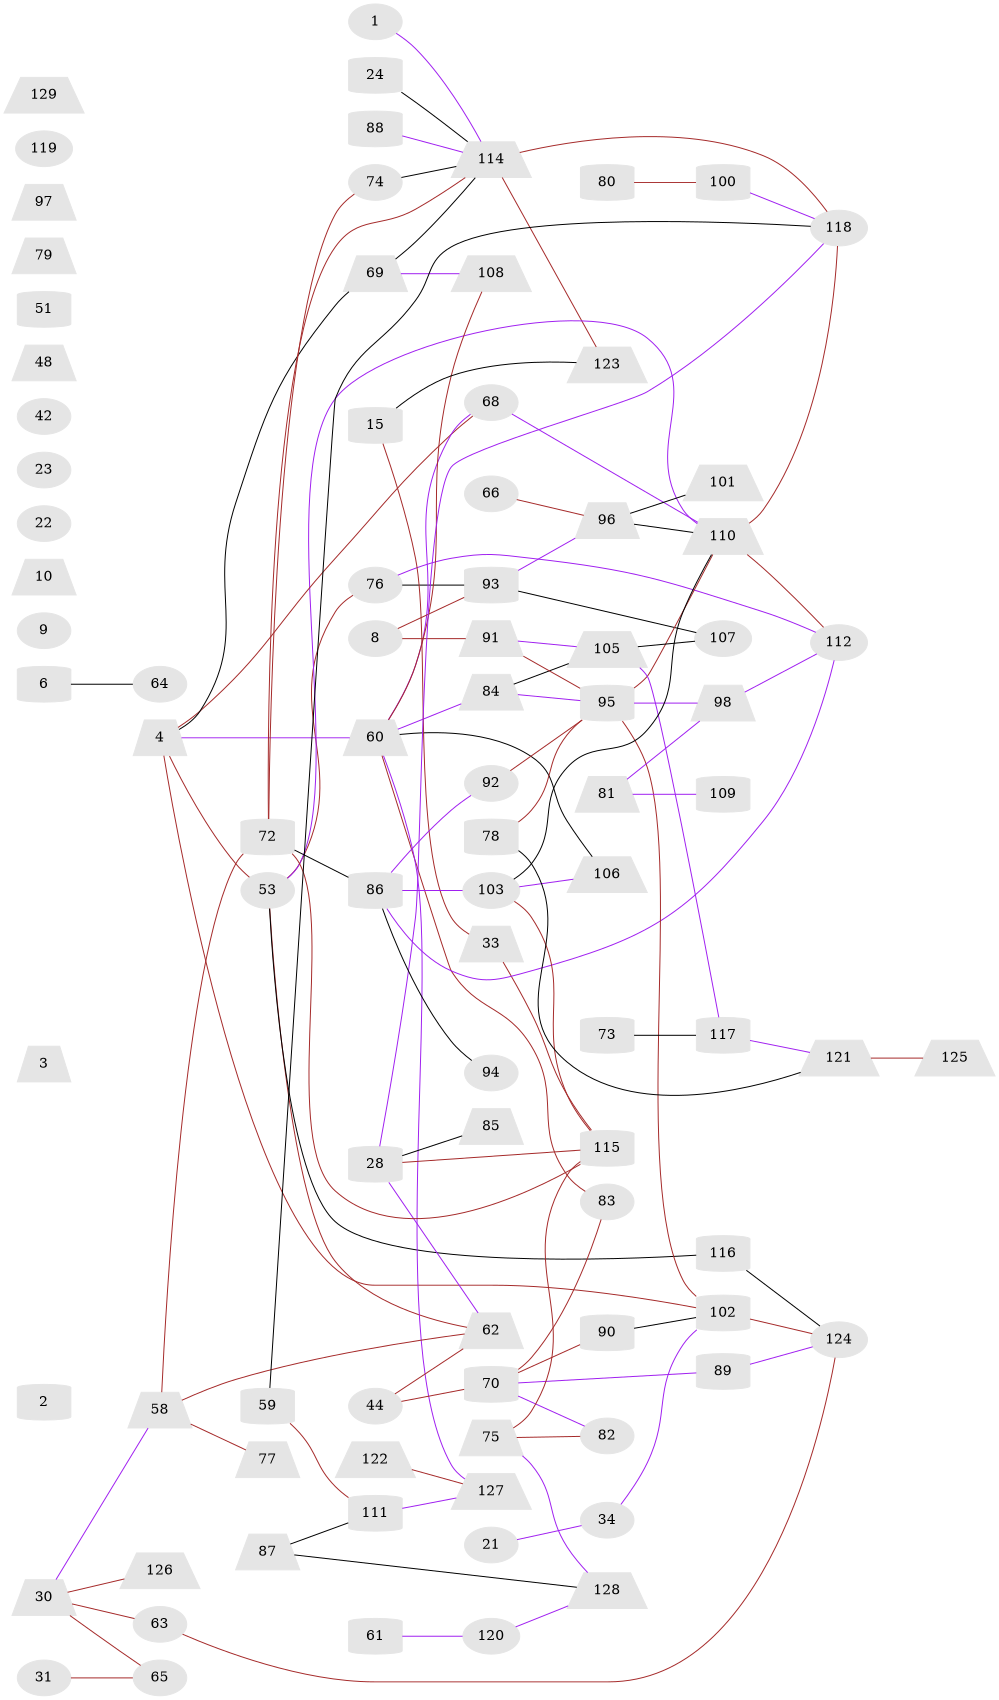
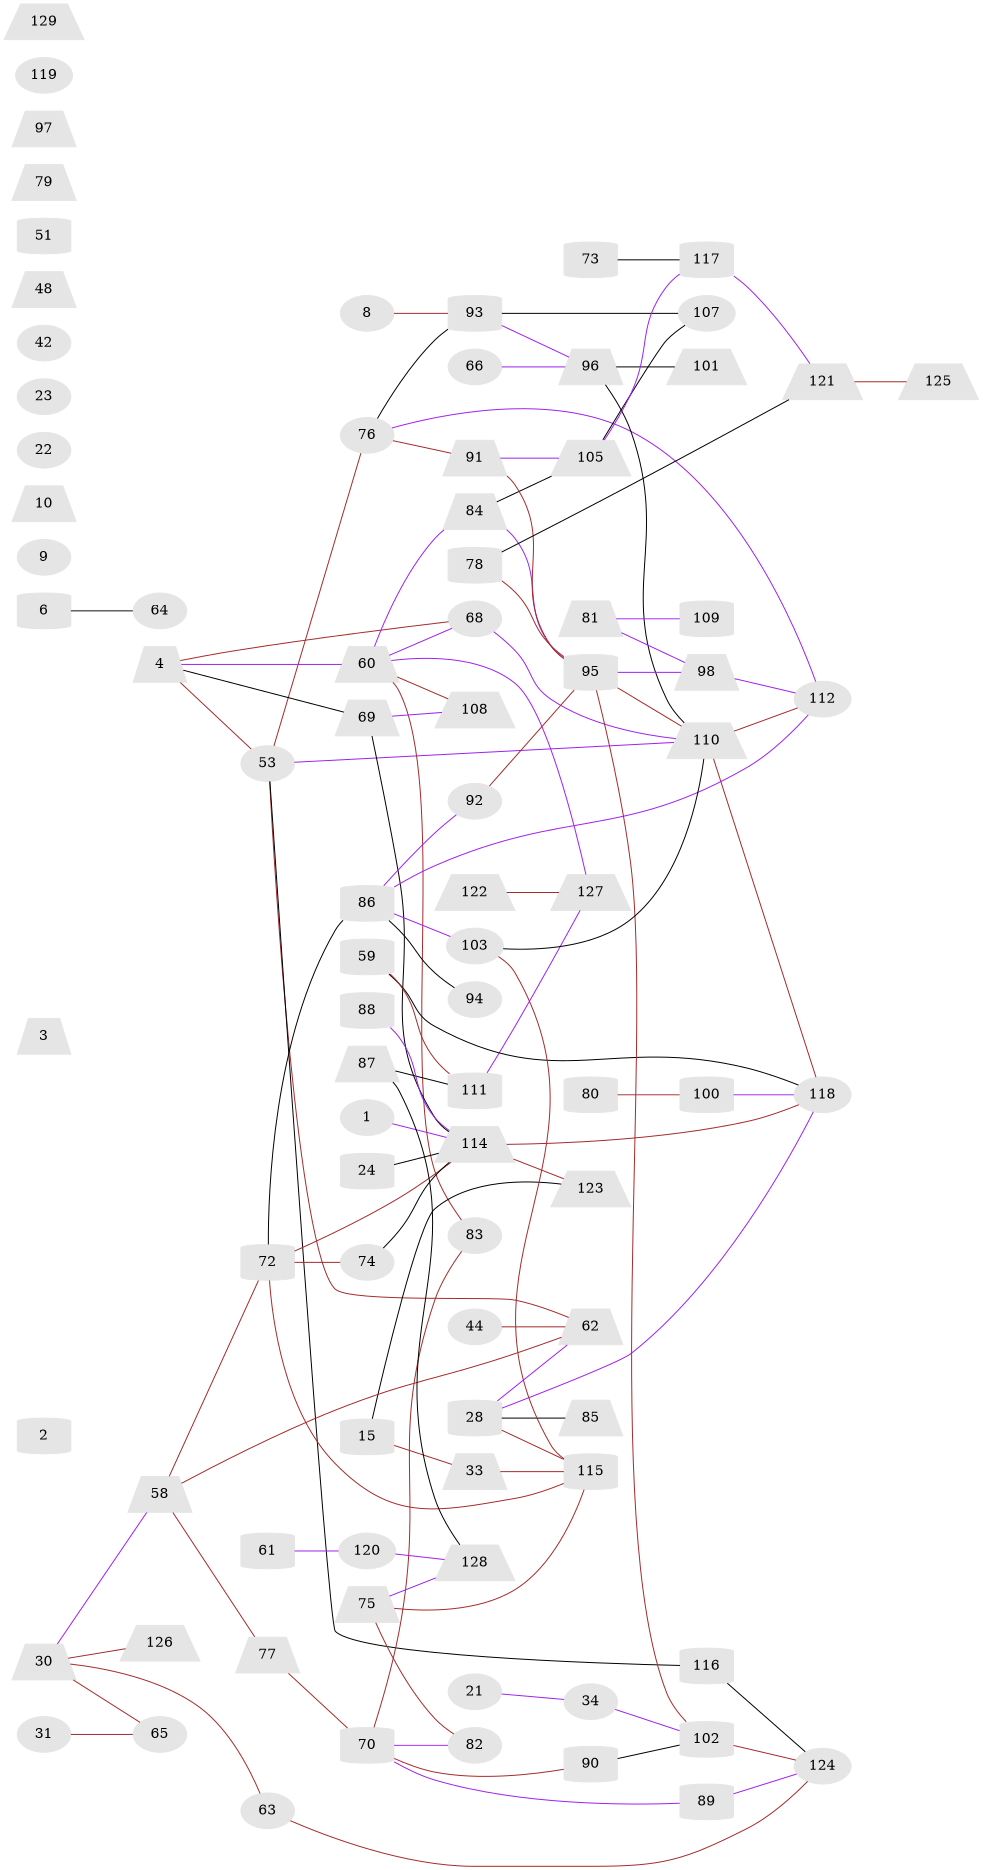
(550, 507) -> (534, 367)
(434, 639) -> (422, 447)
(607, 875) -> none
(275, 1173) -> none
(436, 1395) -> (318, 1701)
